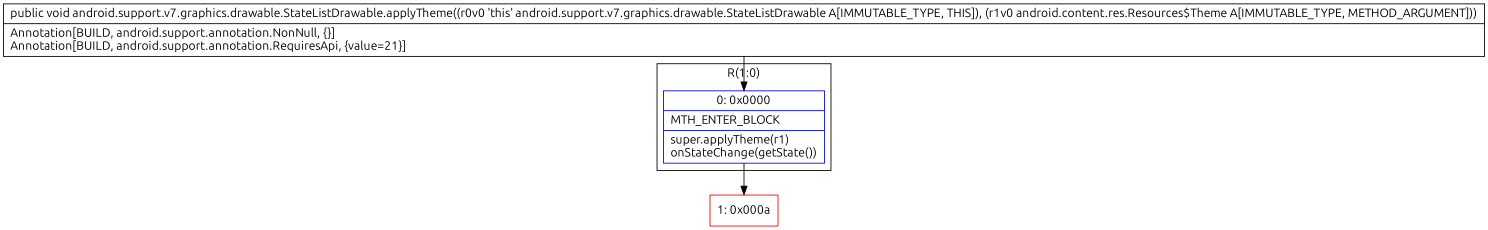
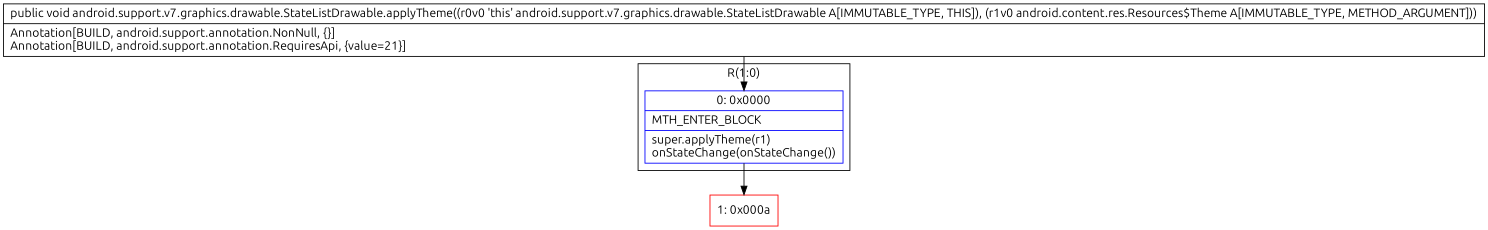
(744, 153) -> (744, 153)
